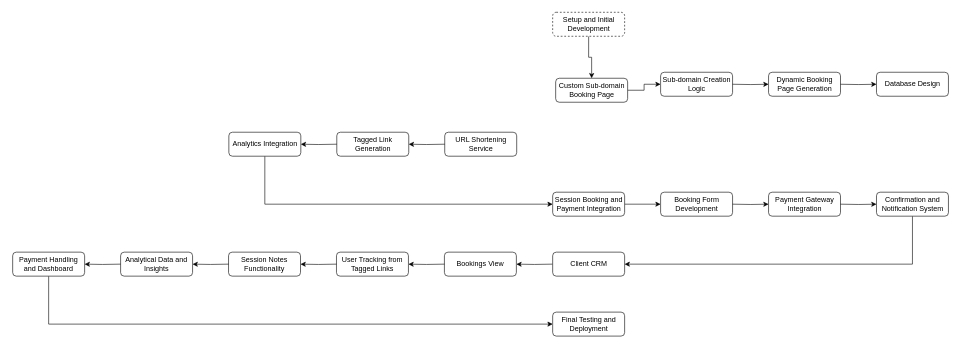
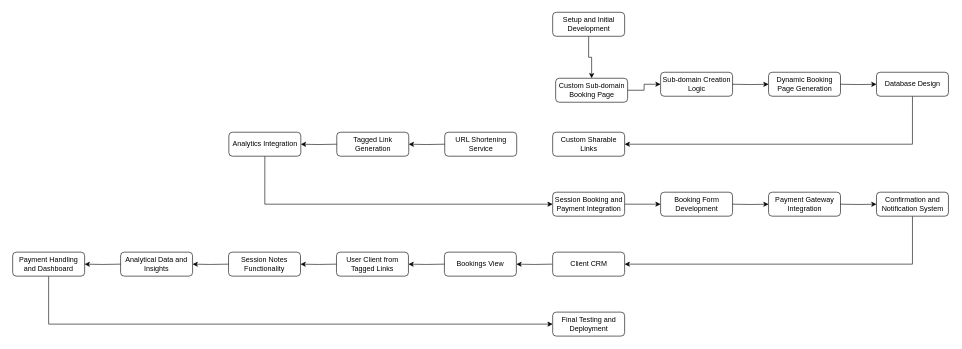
(589, 24) -> (589, 24)
none -> (913, 121)
none -> (589, 144)
(372, 264) -> (372, 264)
